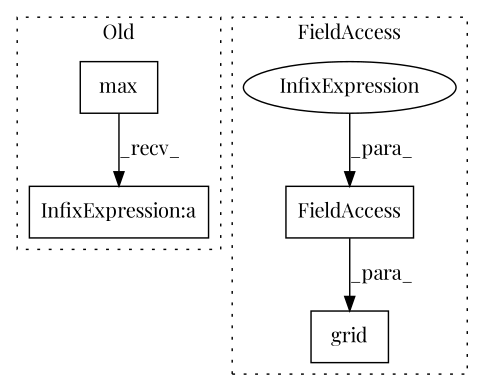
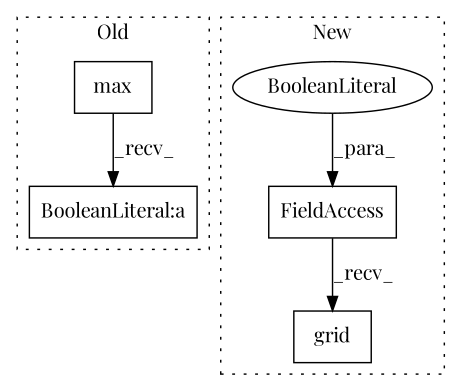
(350, 34) -> (333, 34)
(350, 87) -> (333, 87)
(119, 212) -> (113, 212)
(382, 274) -> (363, 274)
